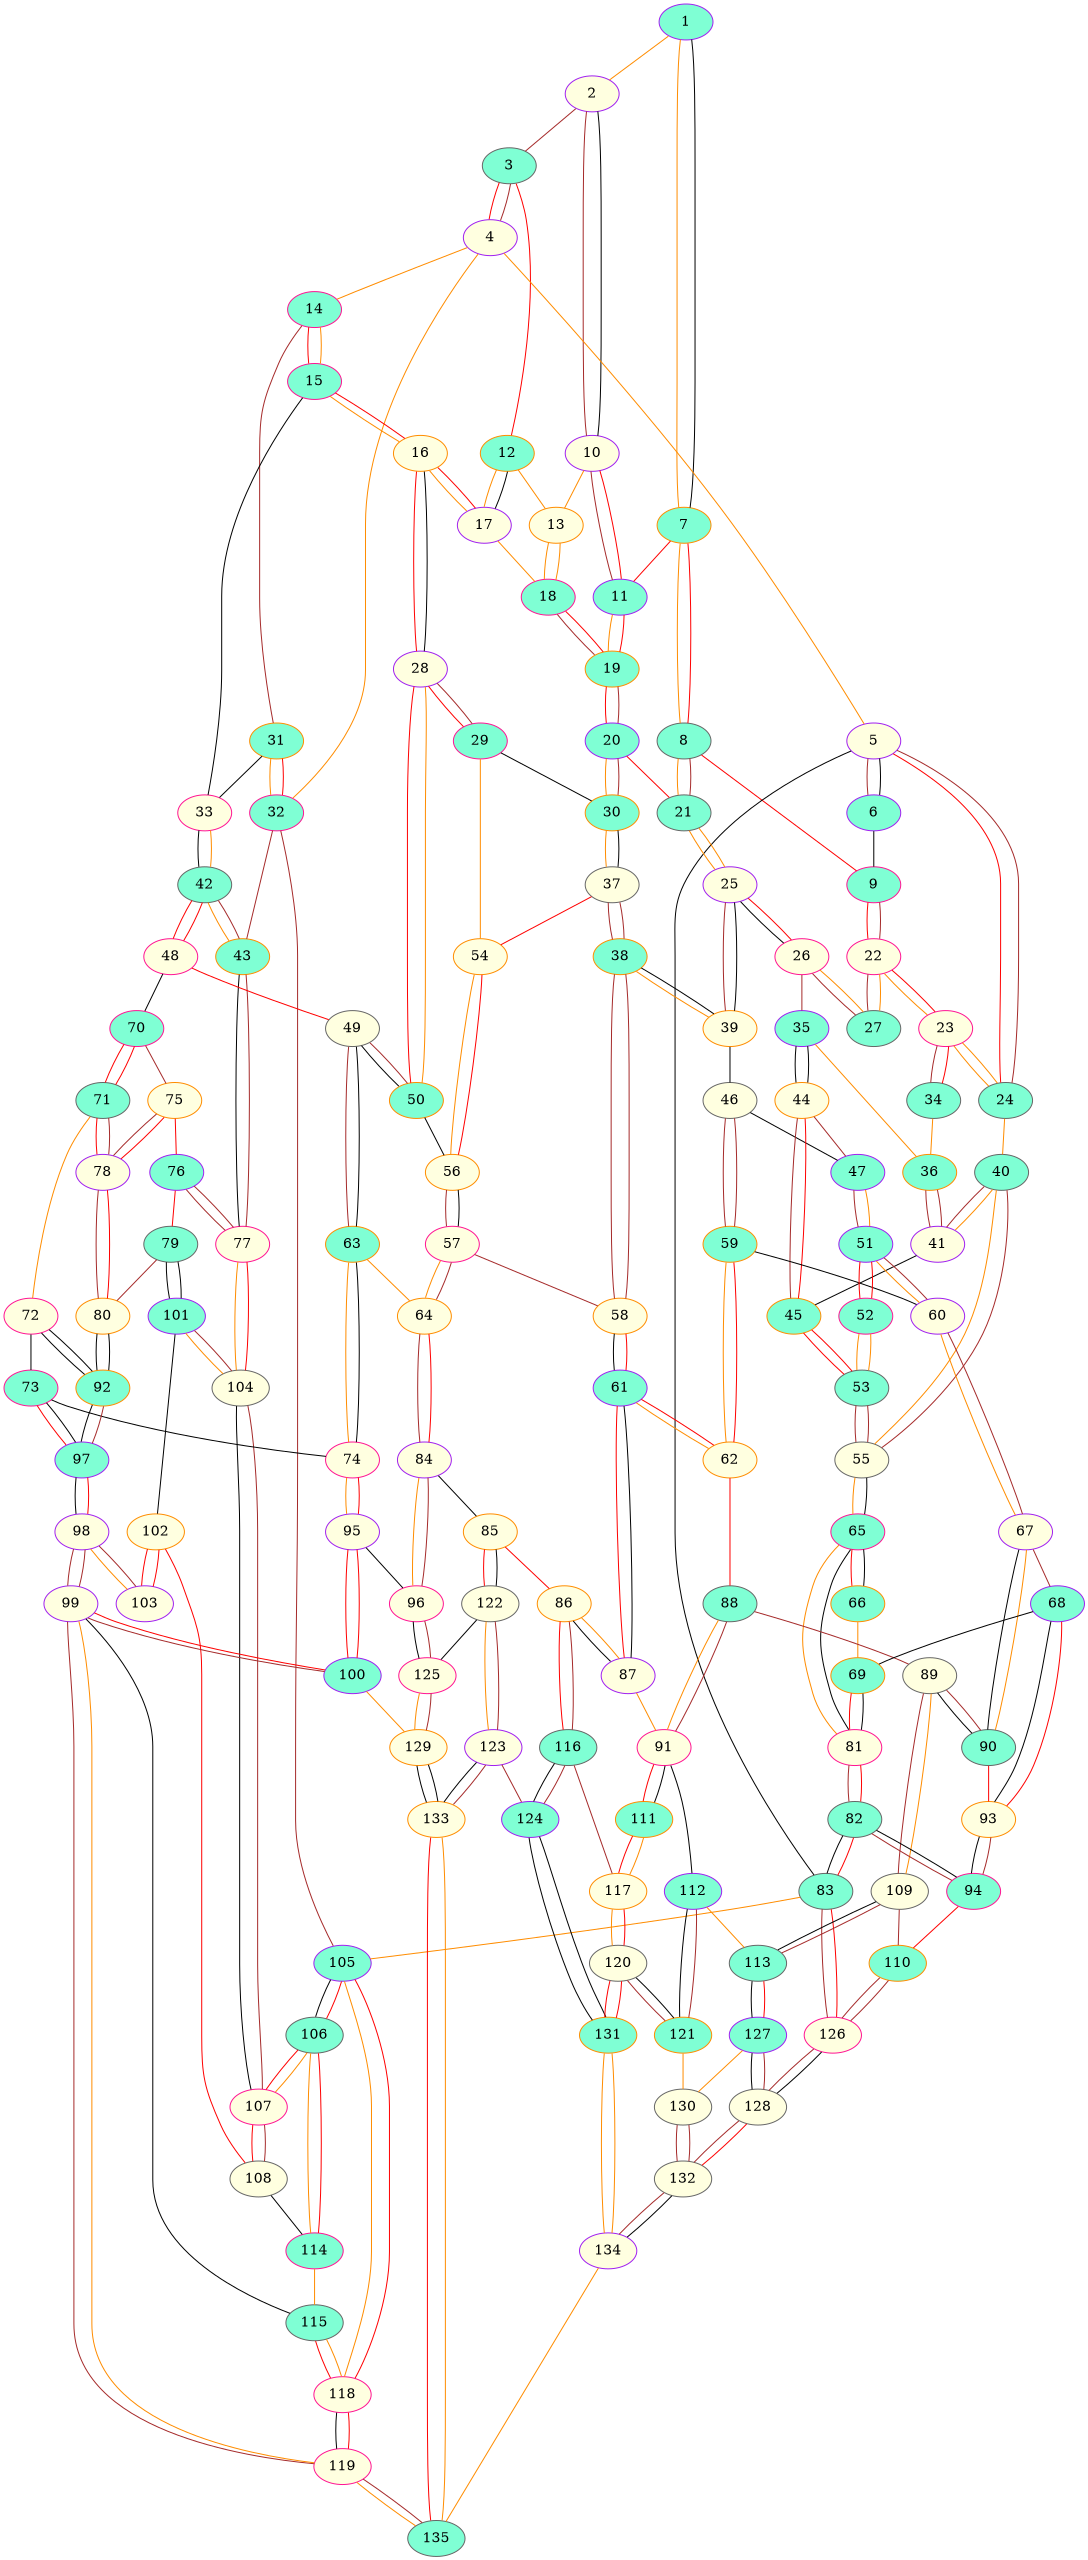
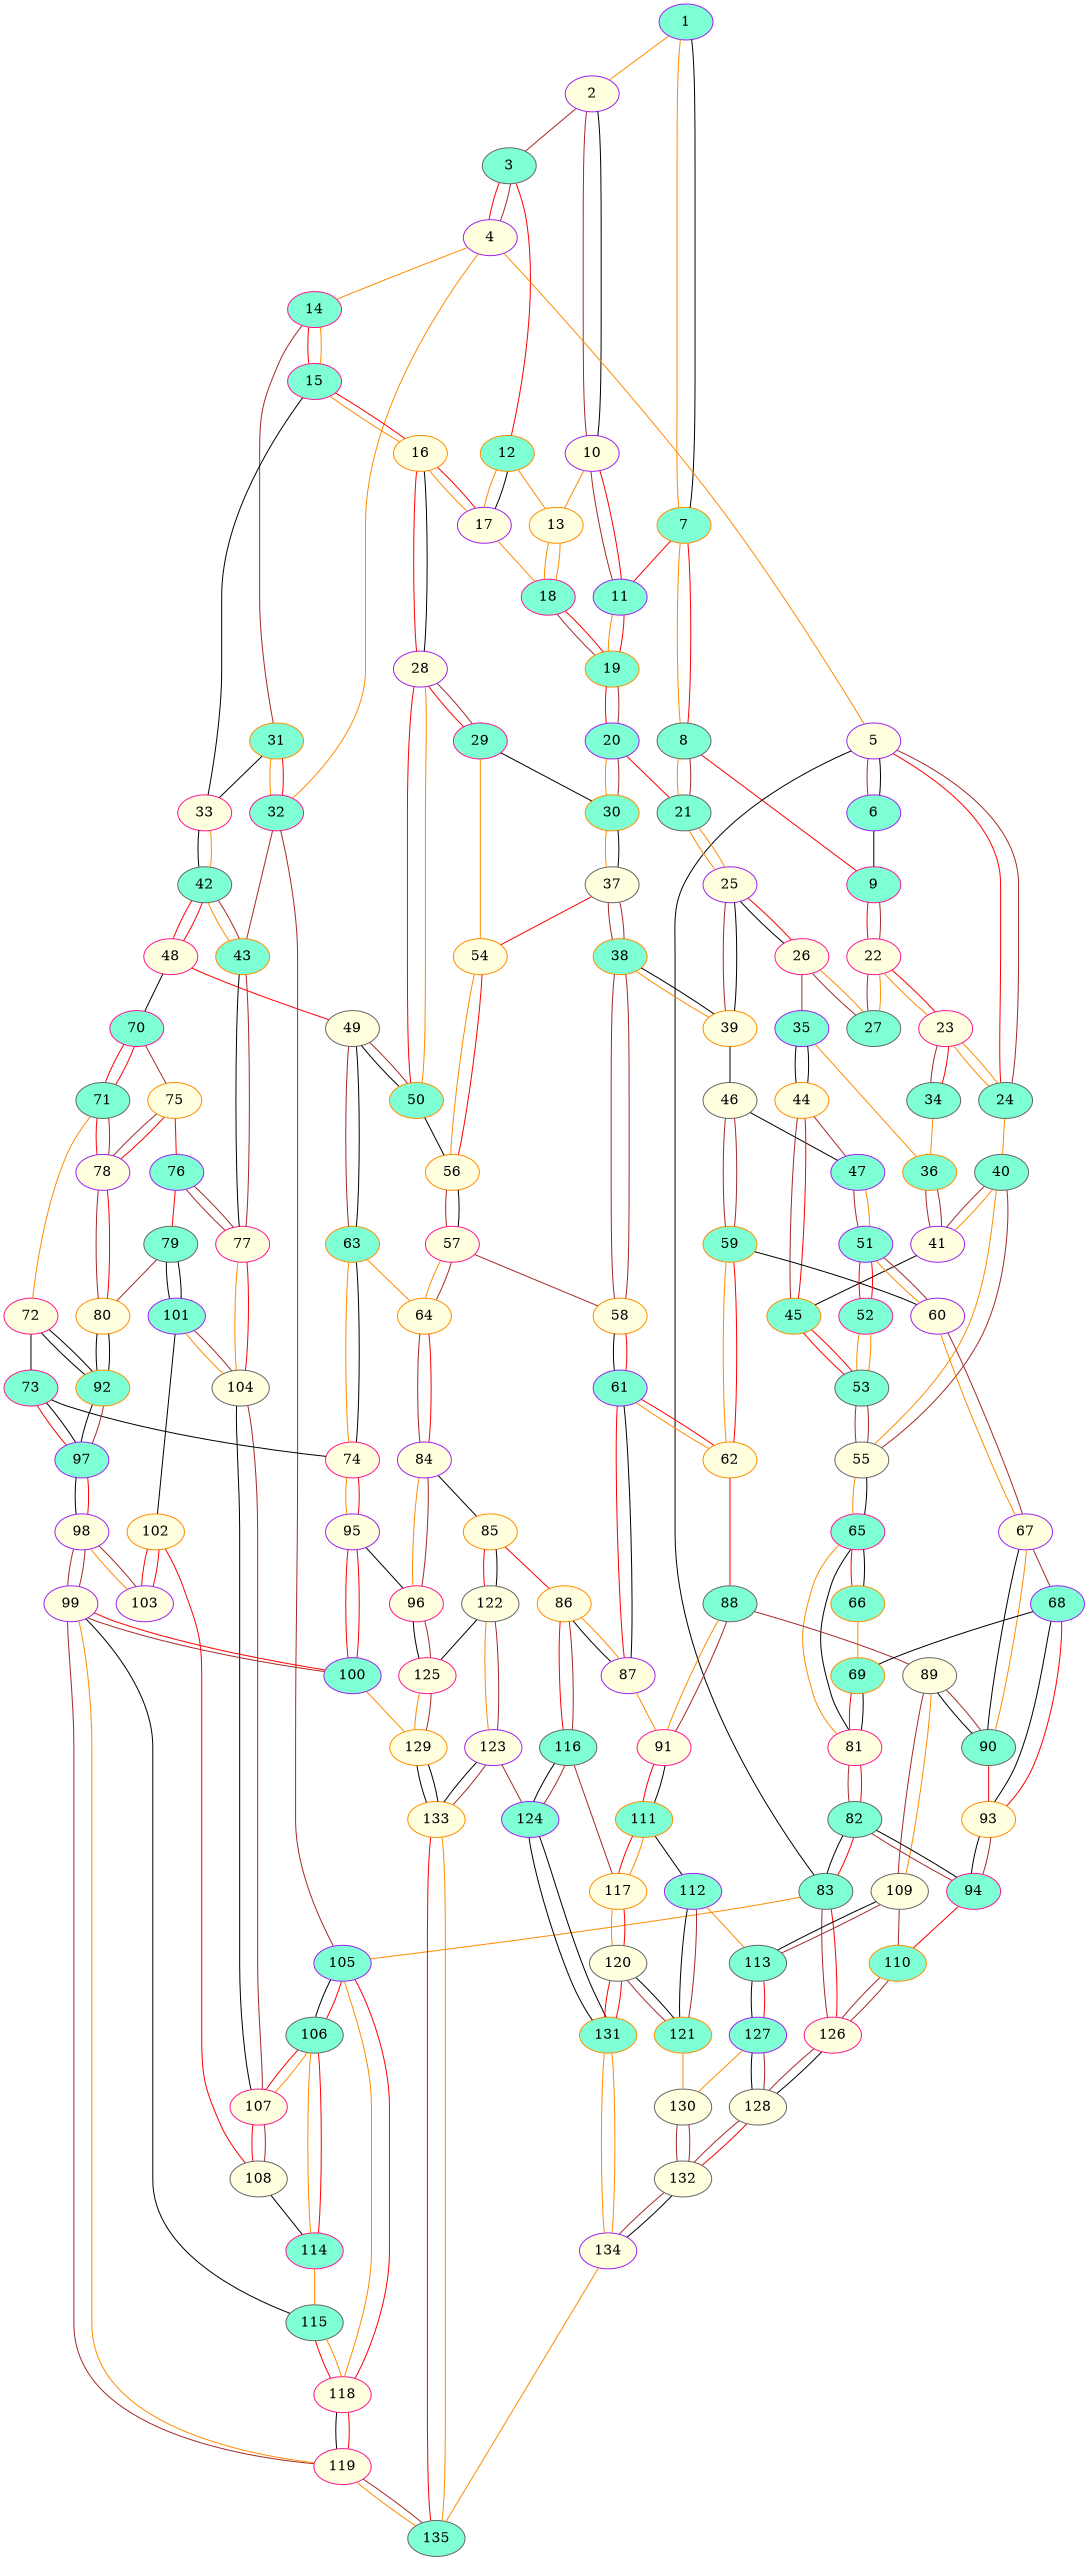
(685, 1818) -> (669, 1855)
